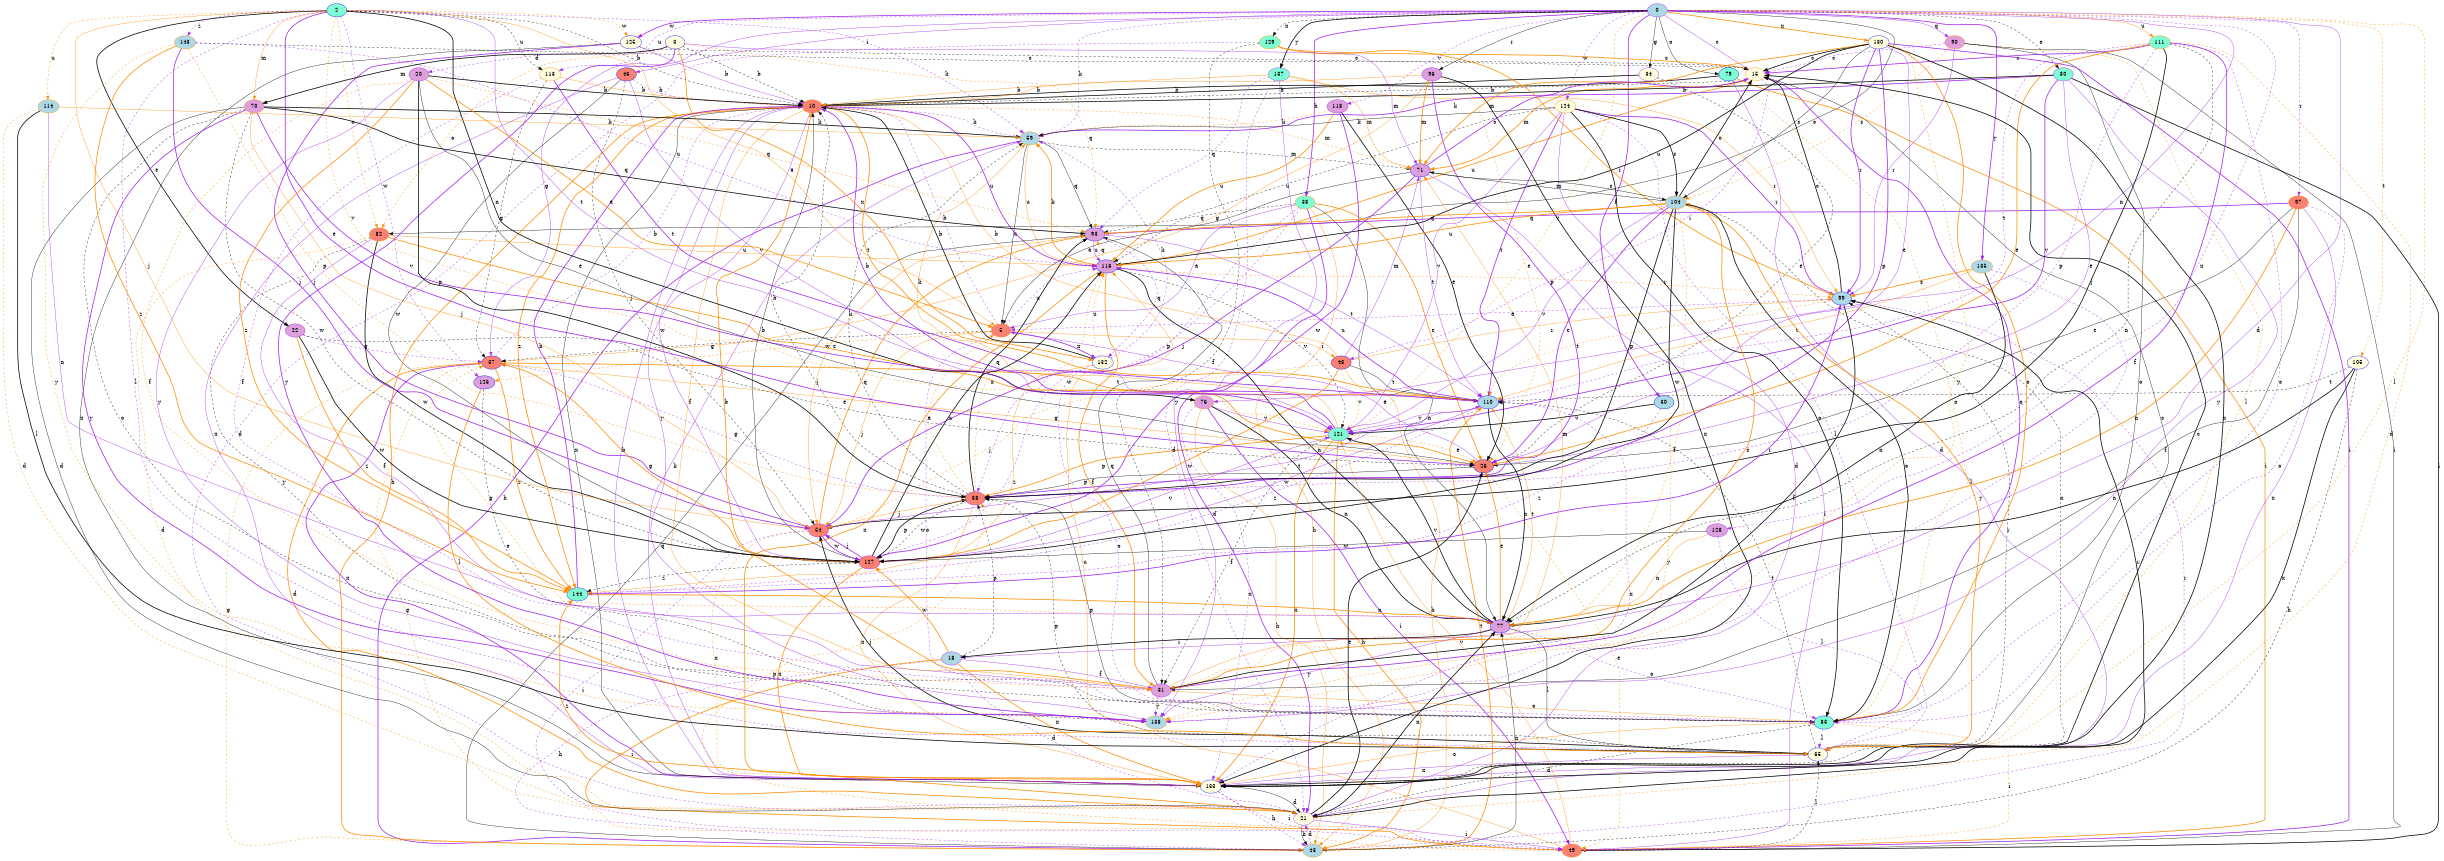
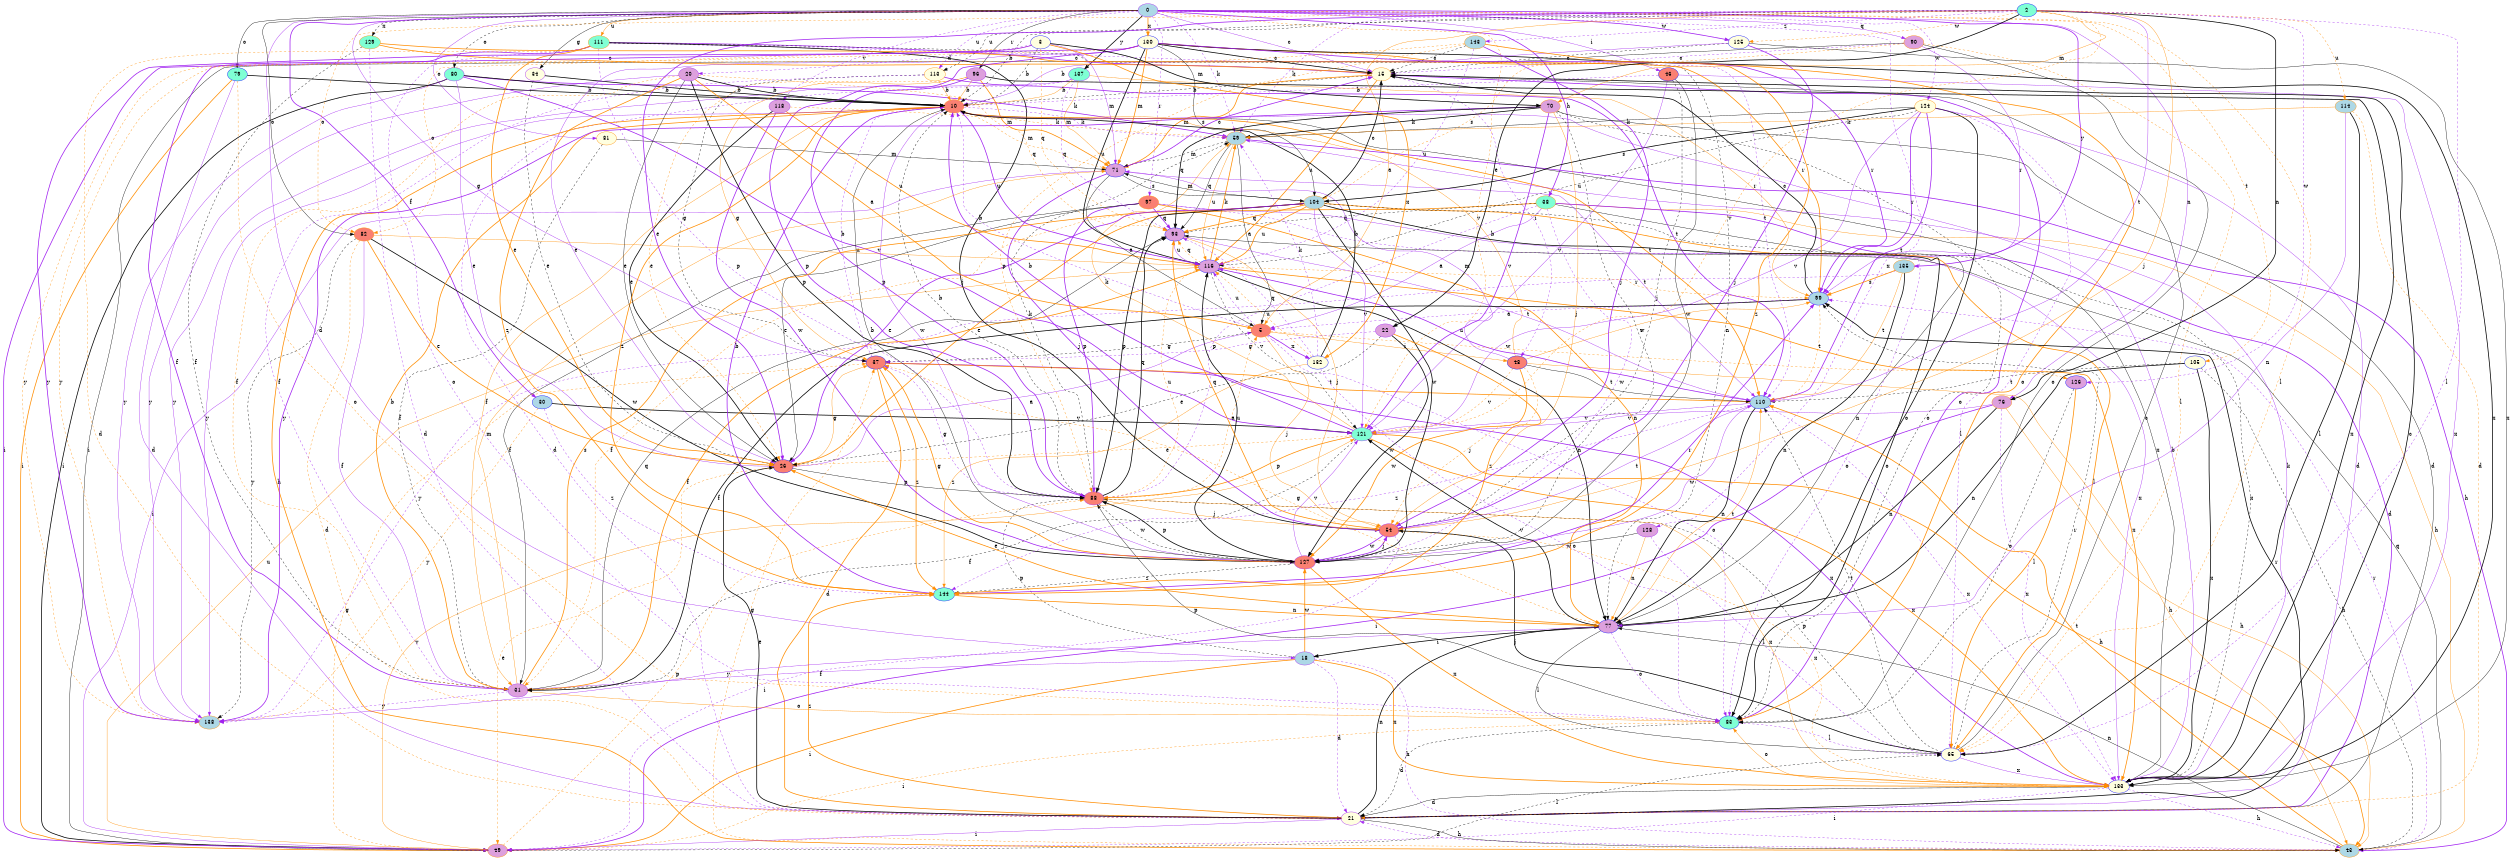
none -> (607, 138)
(1157, 292) -> (1257, 290)
none -> (1075, 323)
(1572, 851) -> (498, 851)
